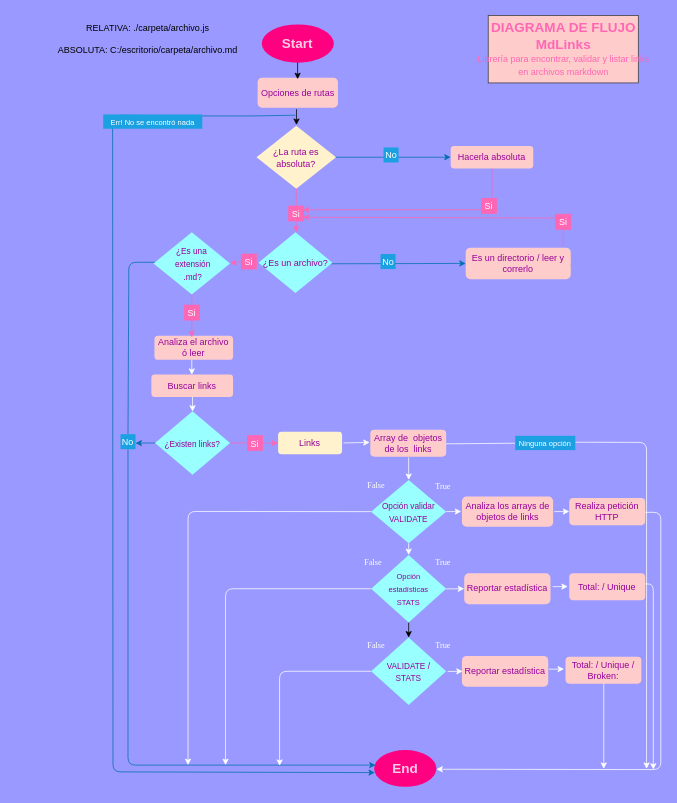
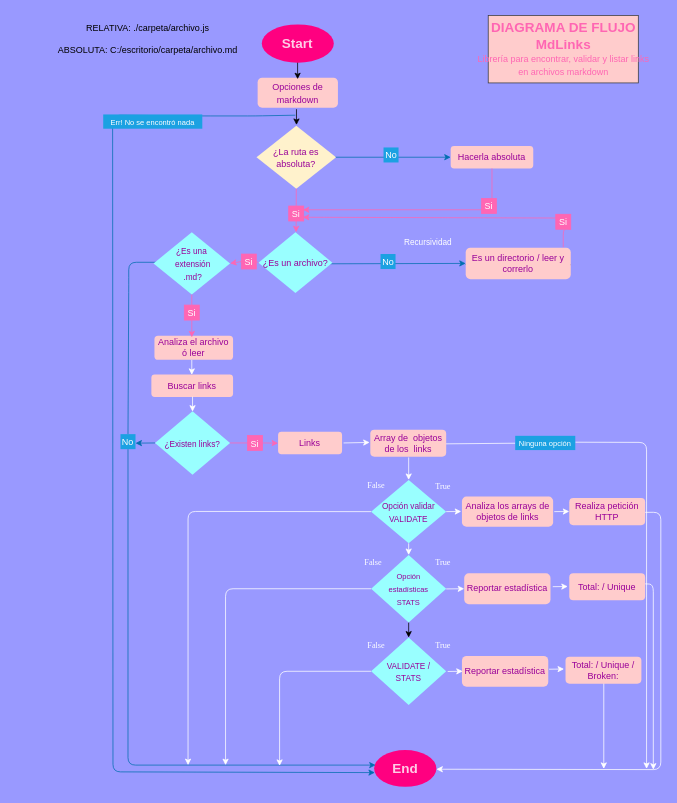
(298, 93) -> (298, 93)
none -> (428, 243)
(310, 443) -> (310, 443)
